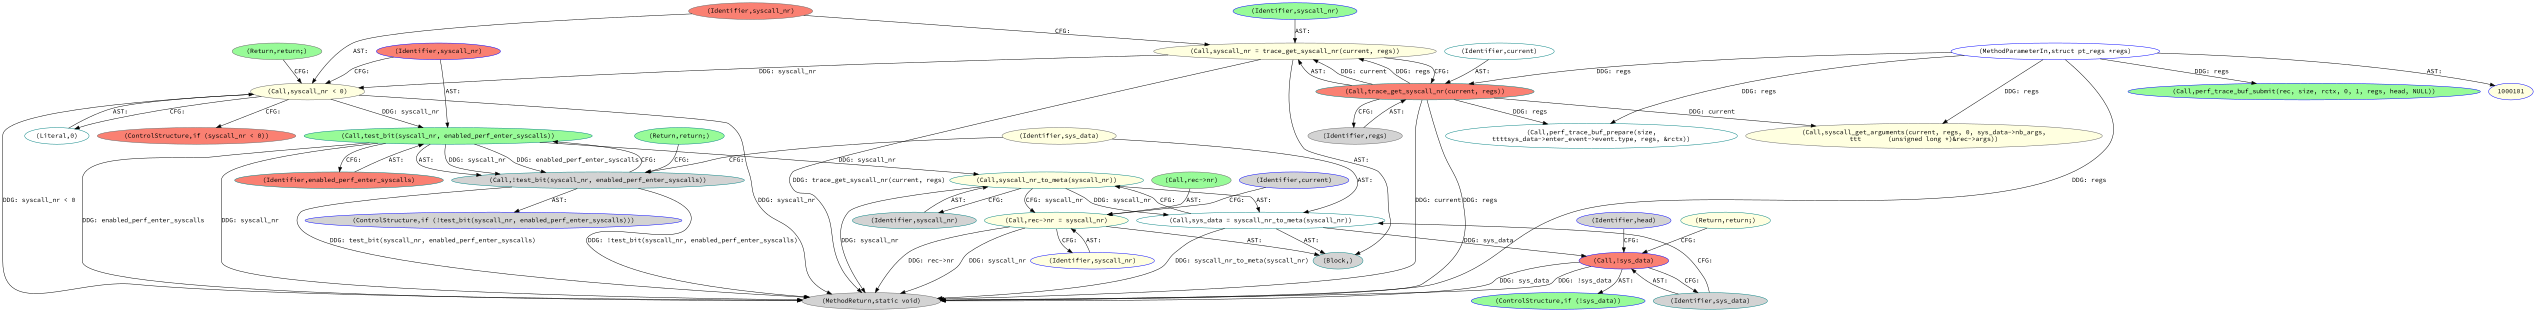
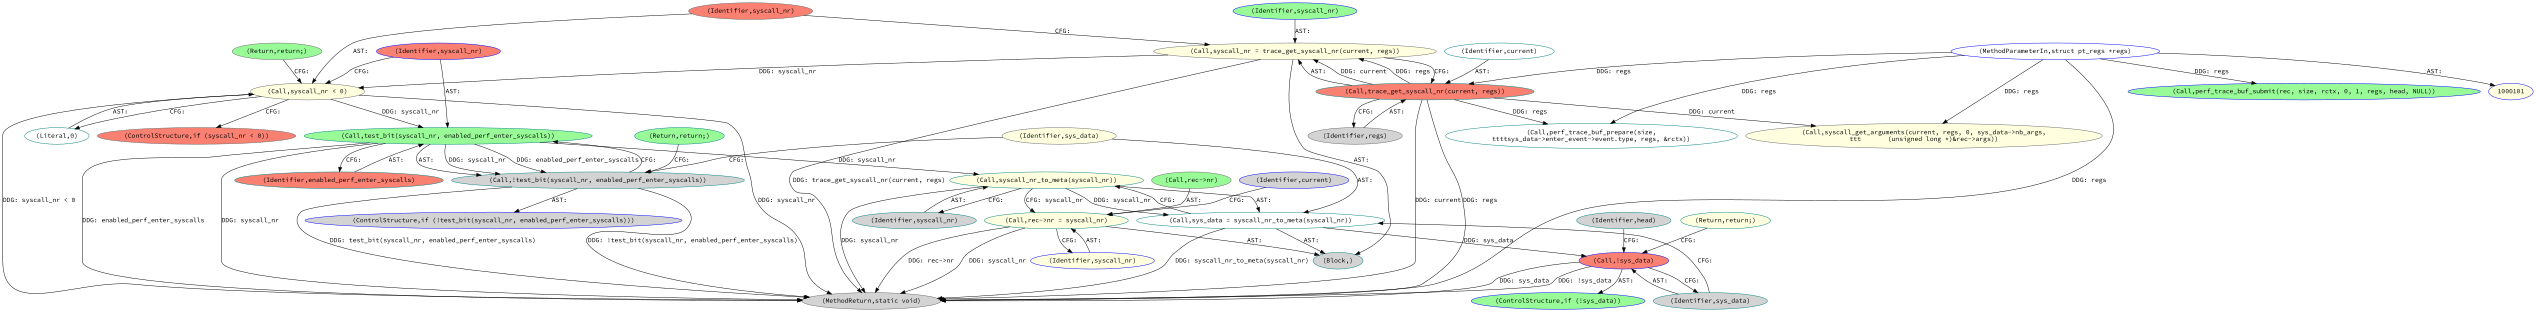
(1624, 220) -> (1624, 220)
